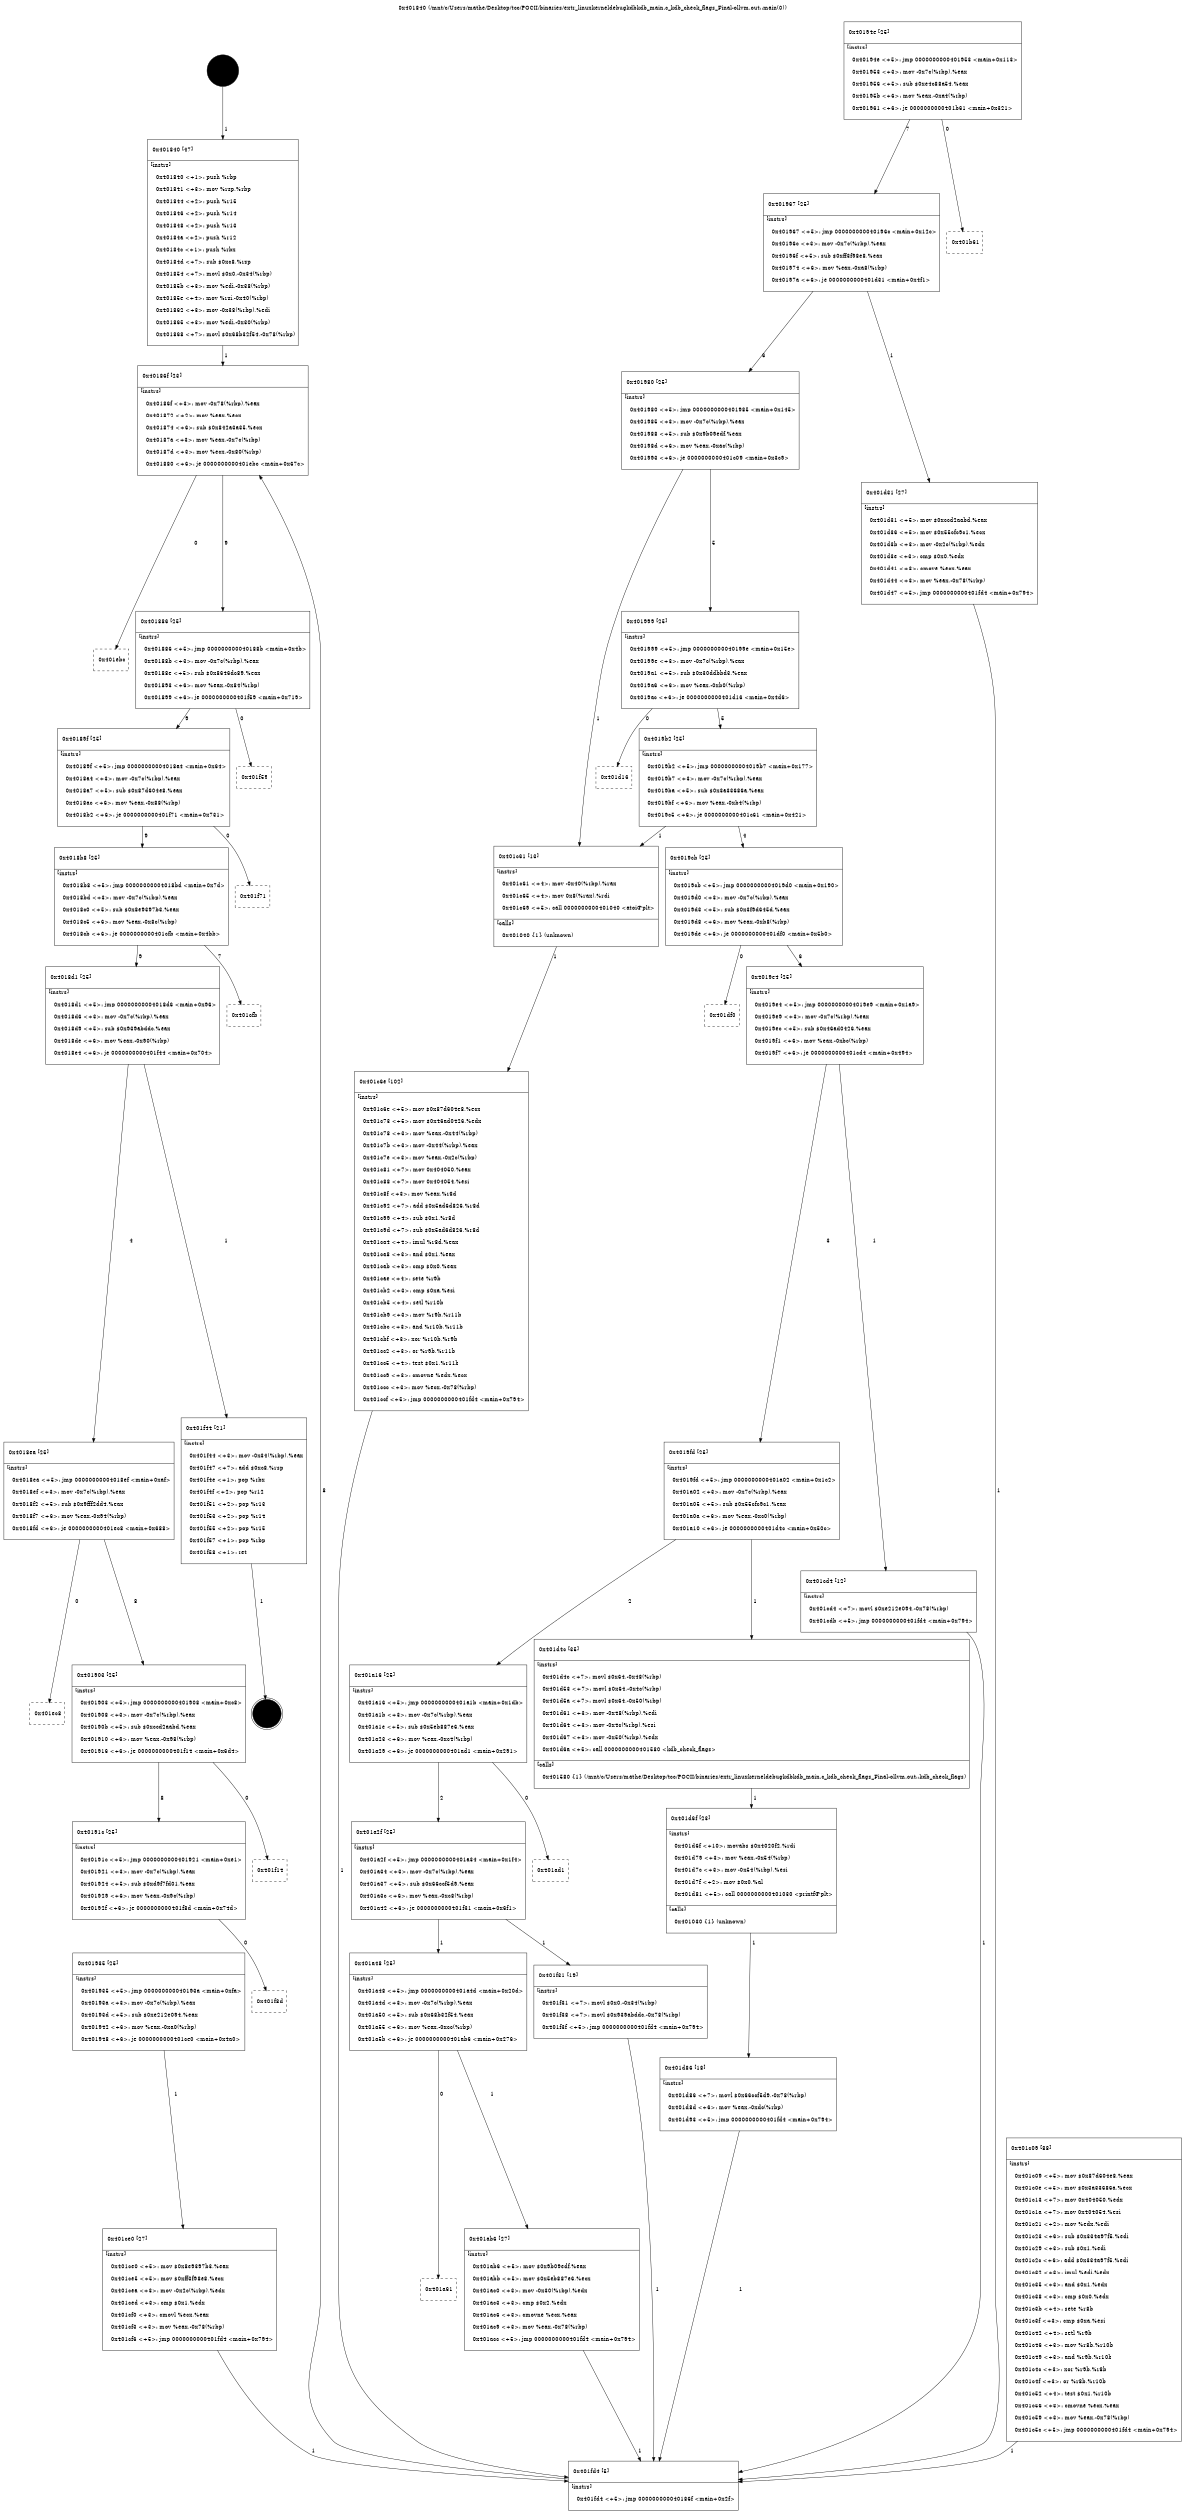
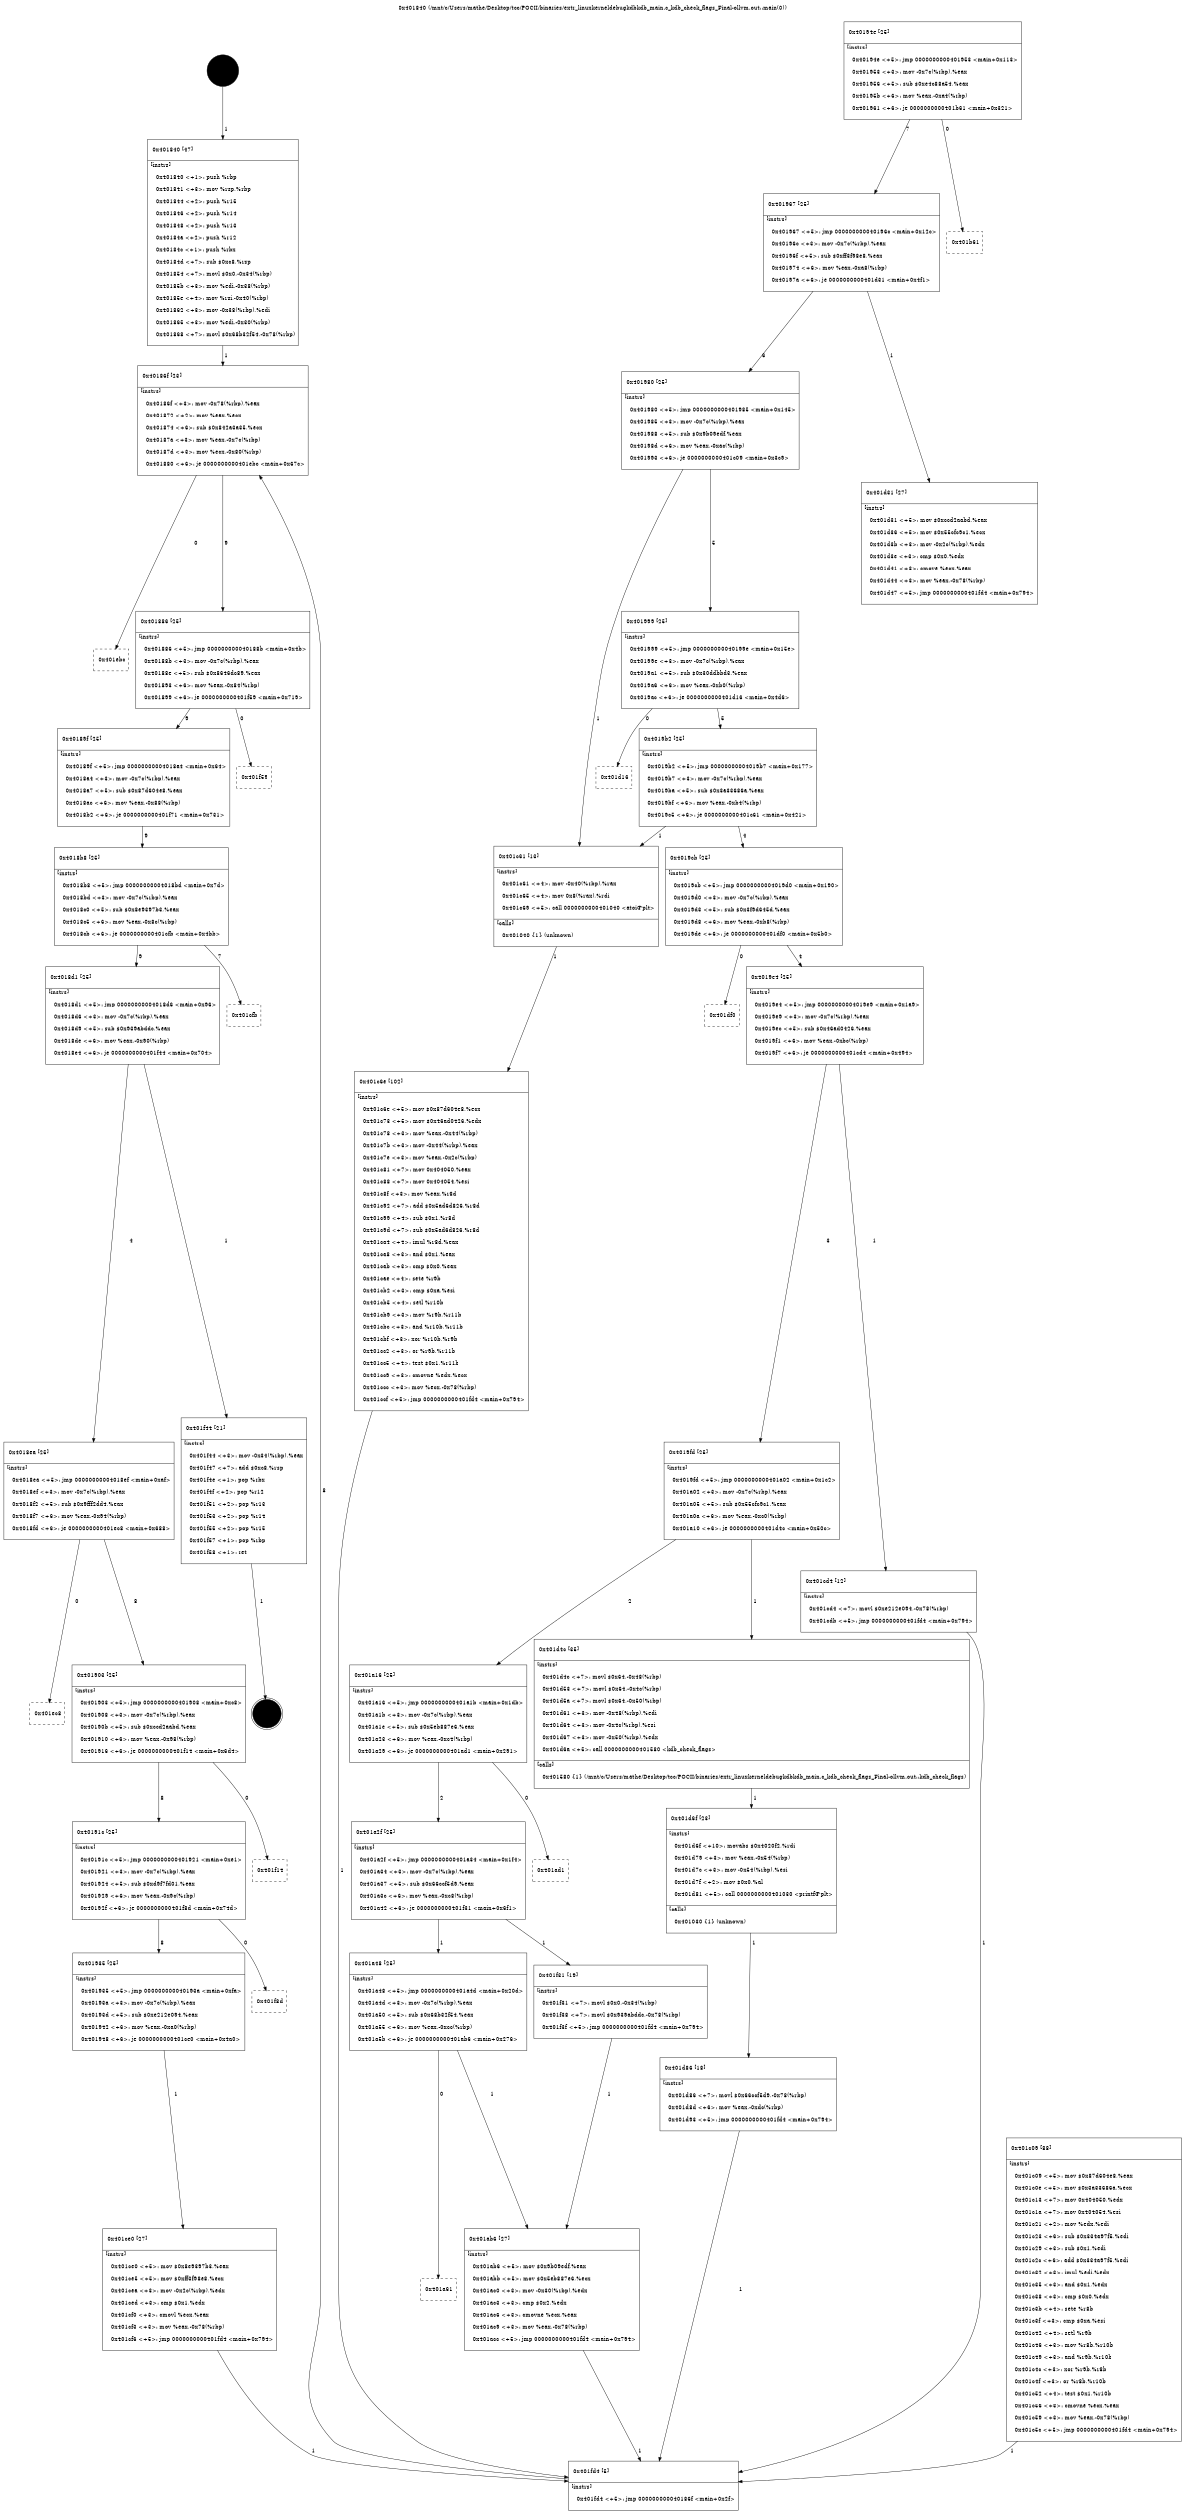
(253, 896) -> none
(800, 957) -> (800, 957)
(995, 1647) -> none
none -> (159, 1934)
(650, 2247) -> (590, 2132)
